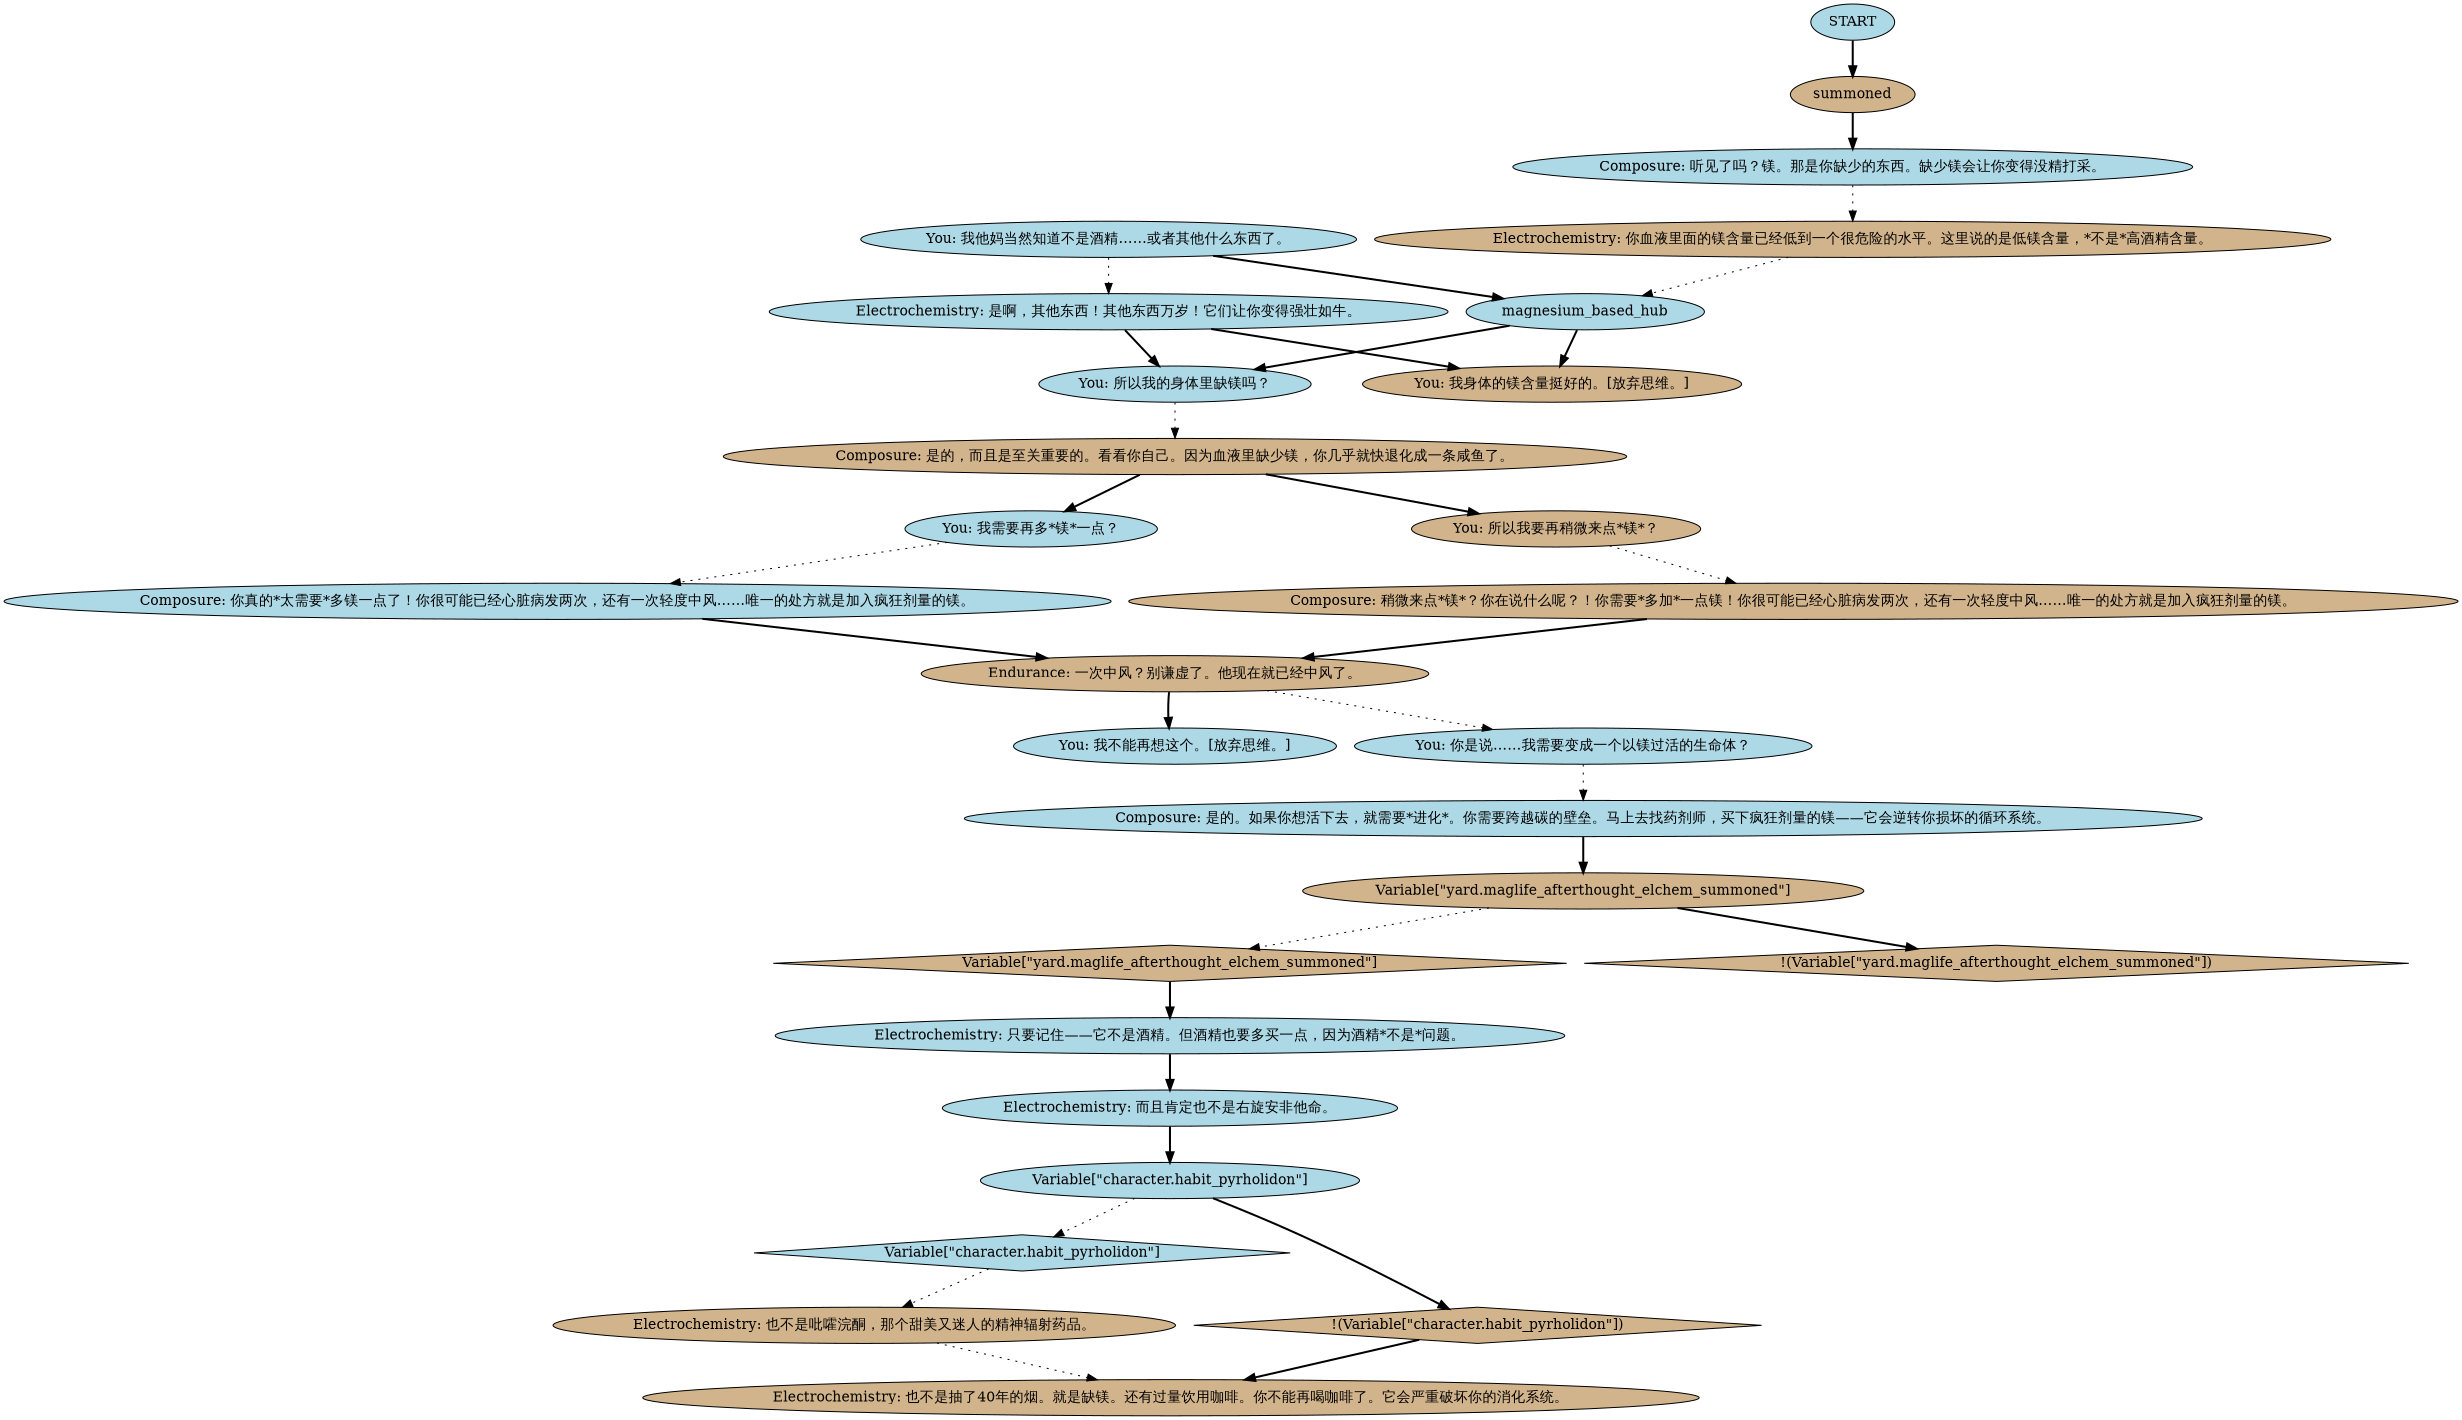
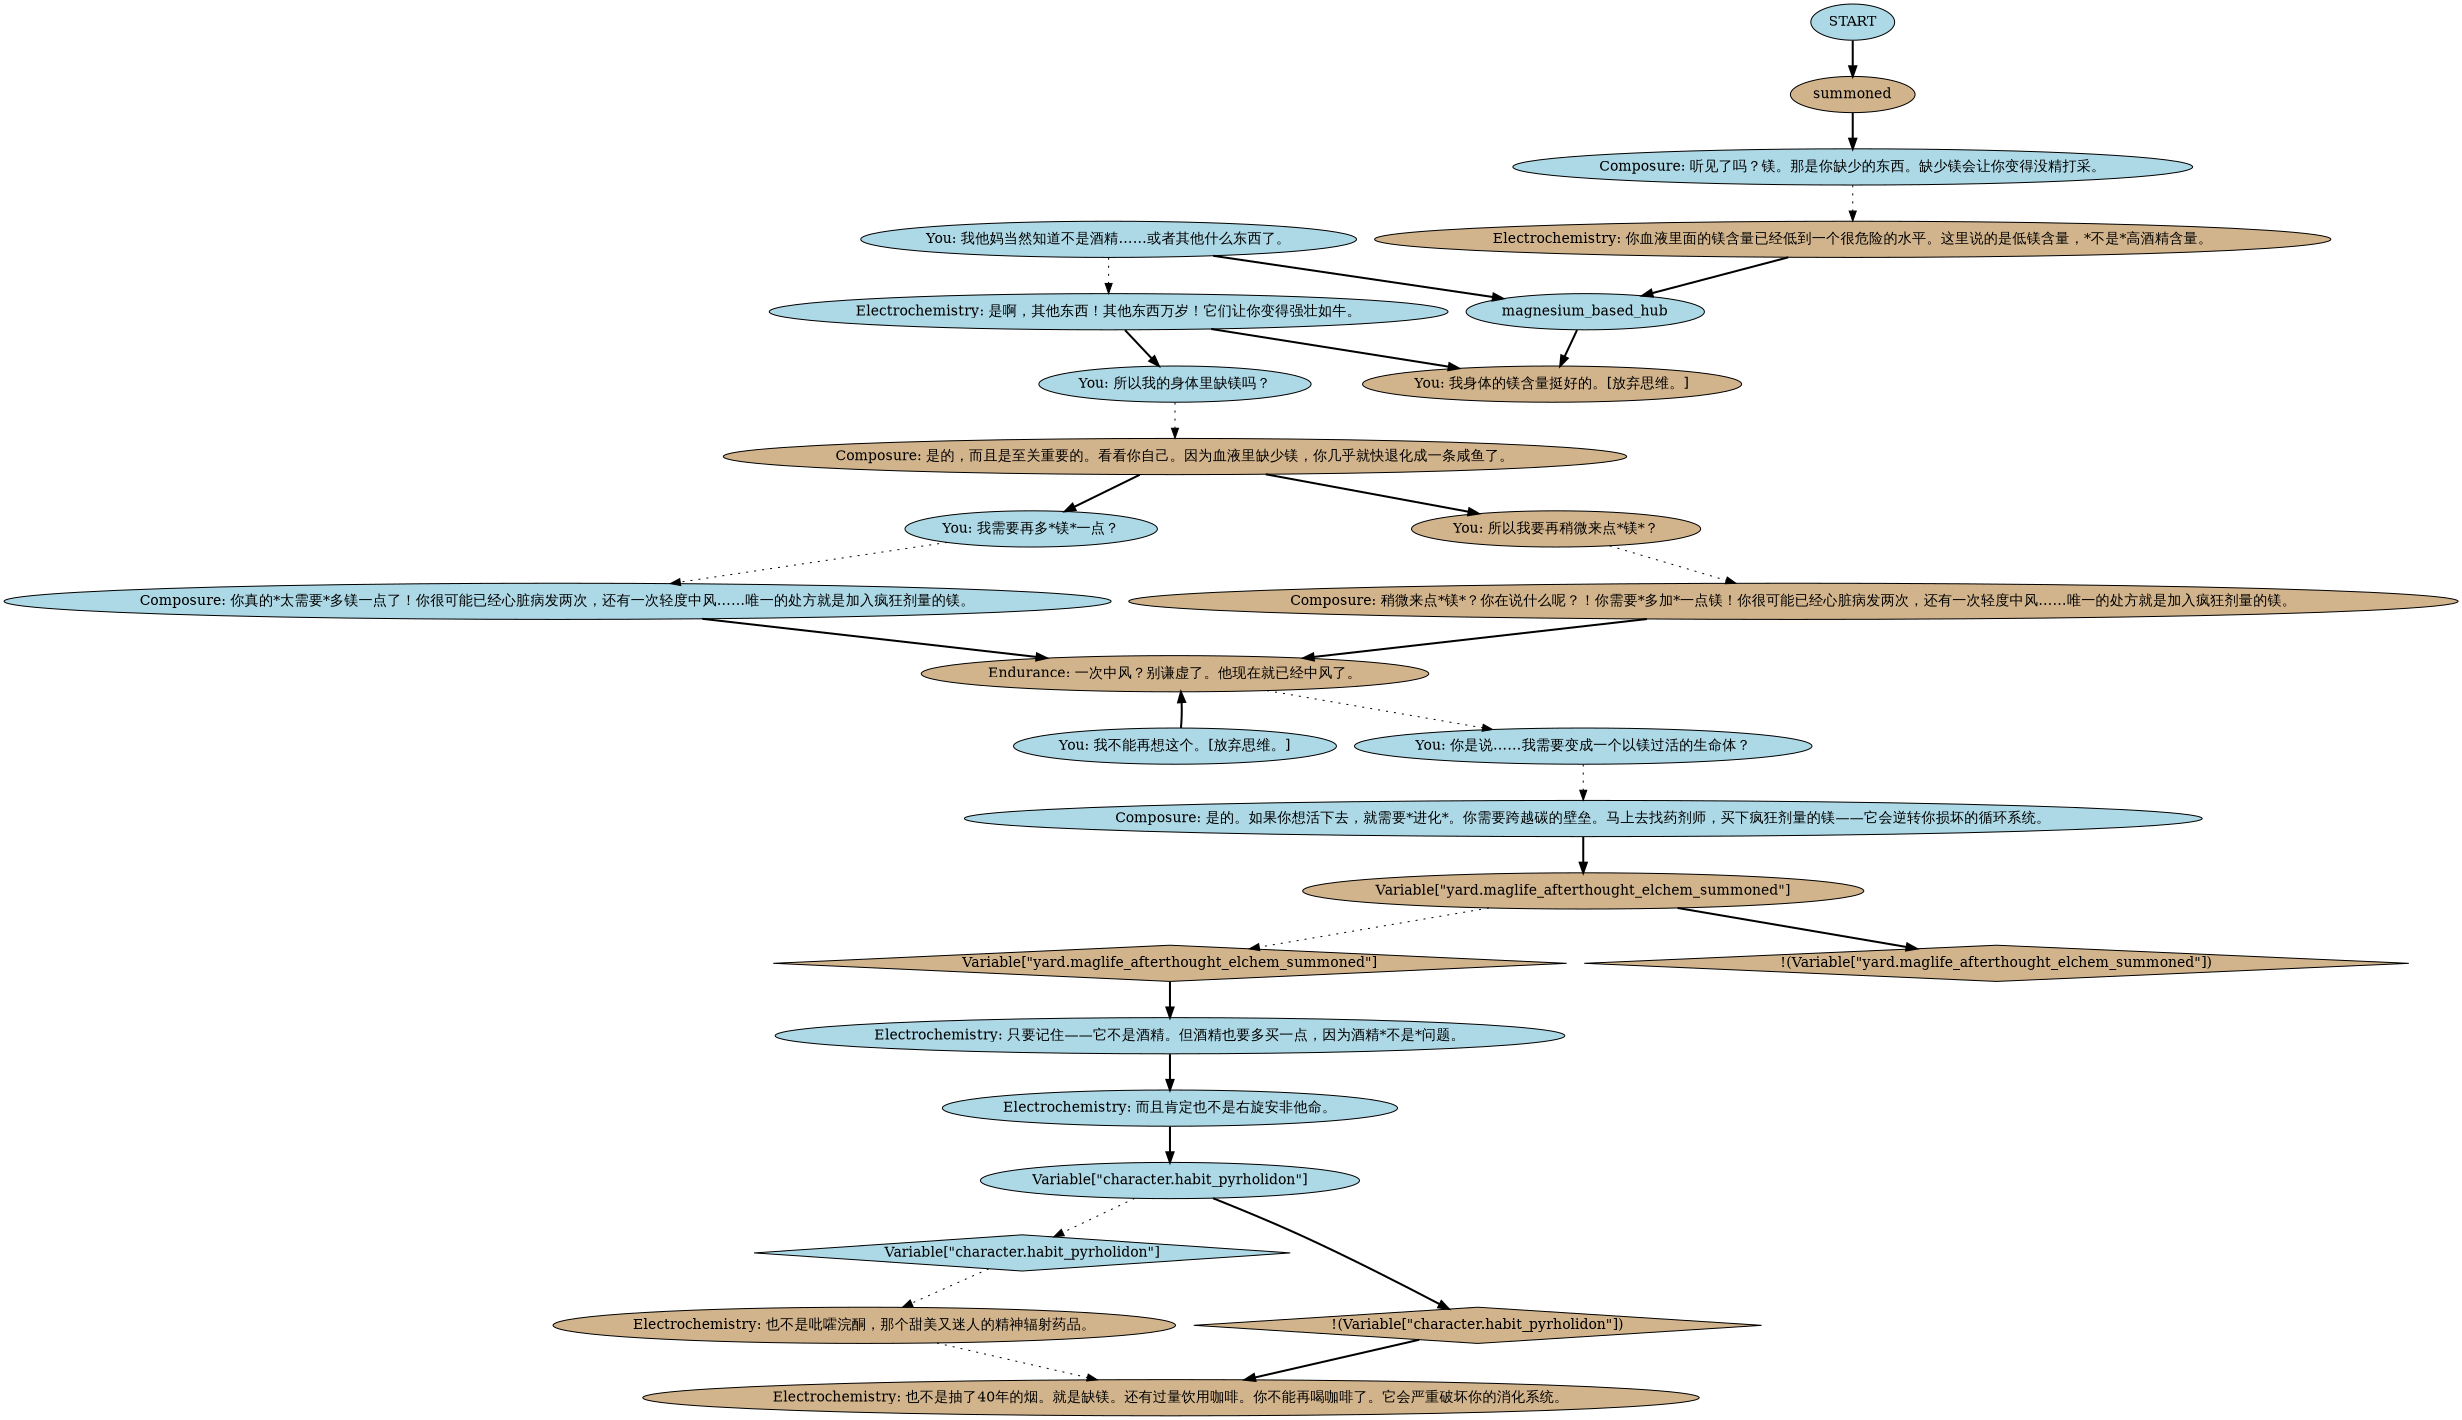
(1720, 275) -> (1720, 275)
(1387, 347) -> none
(1168, 705) -> (1182, 715)
